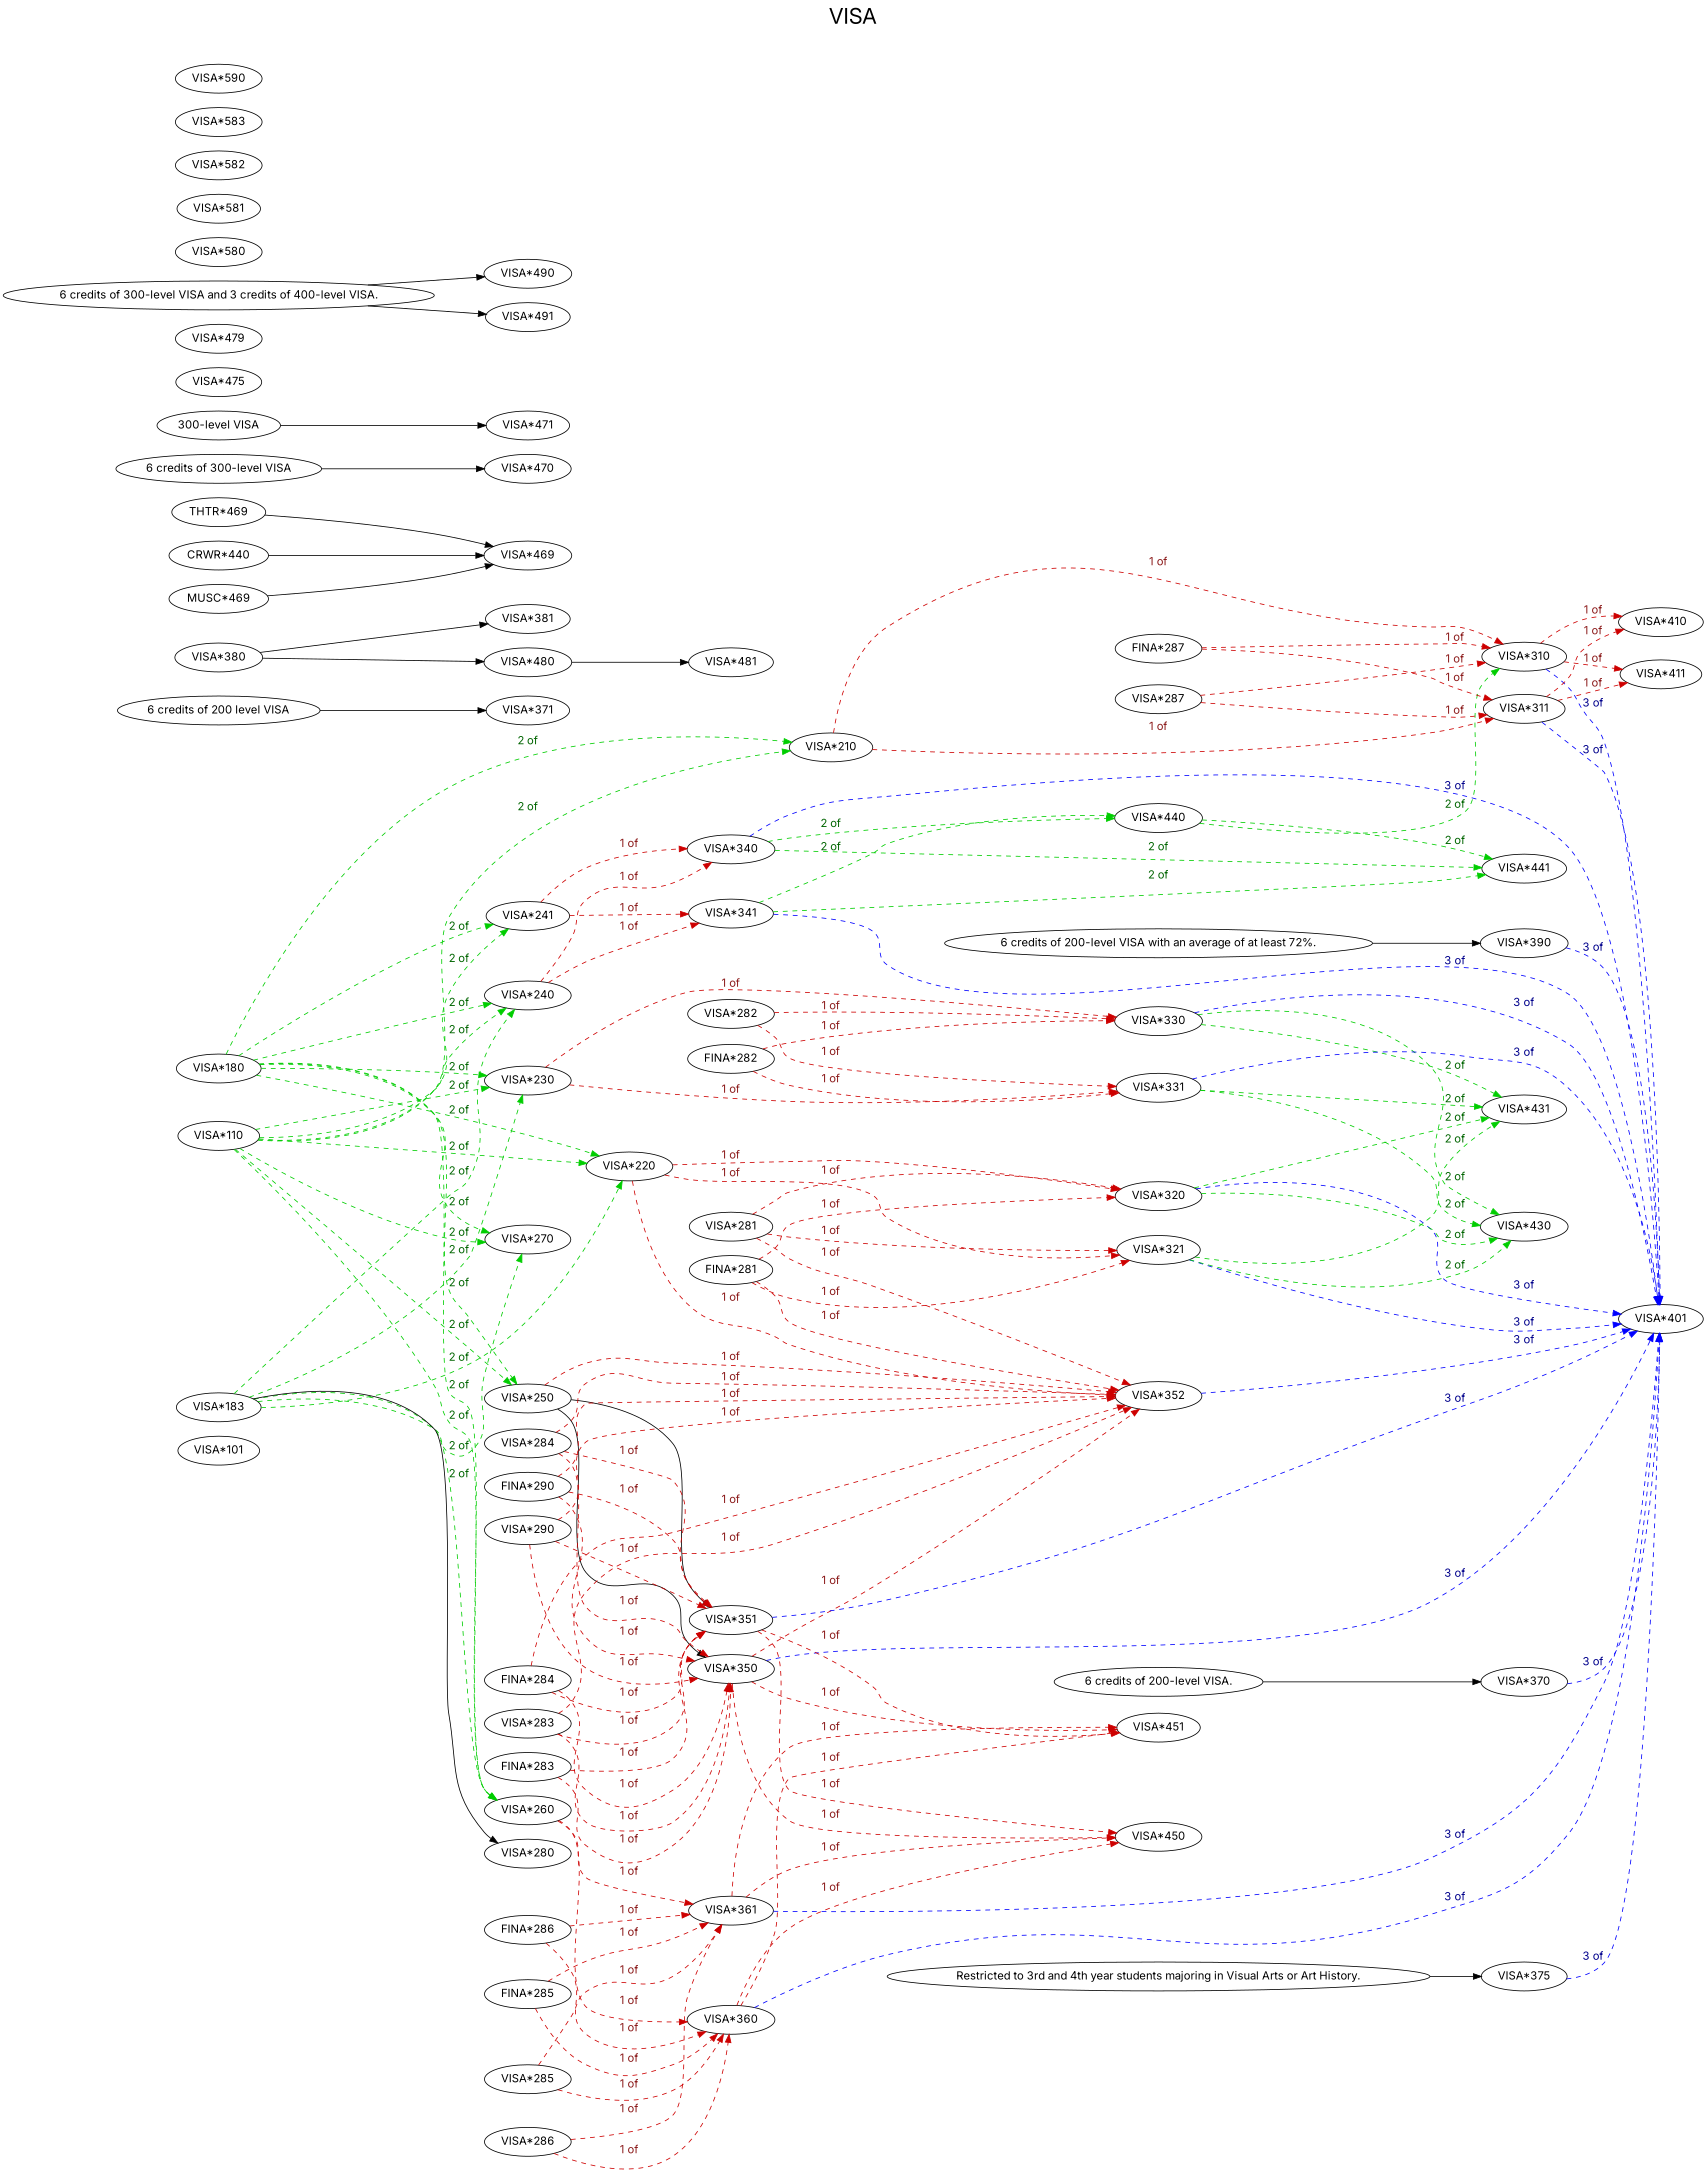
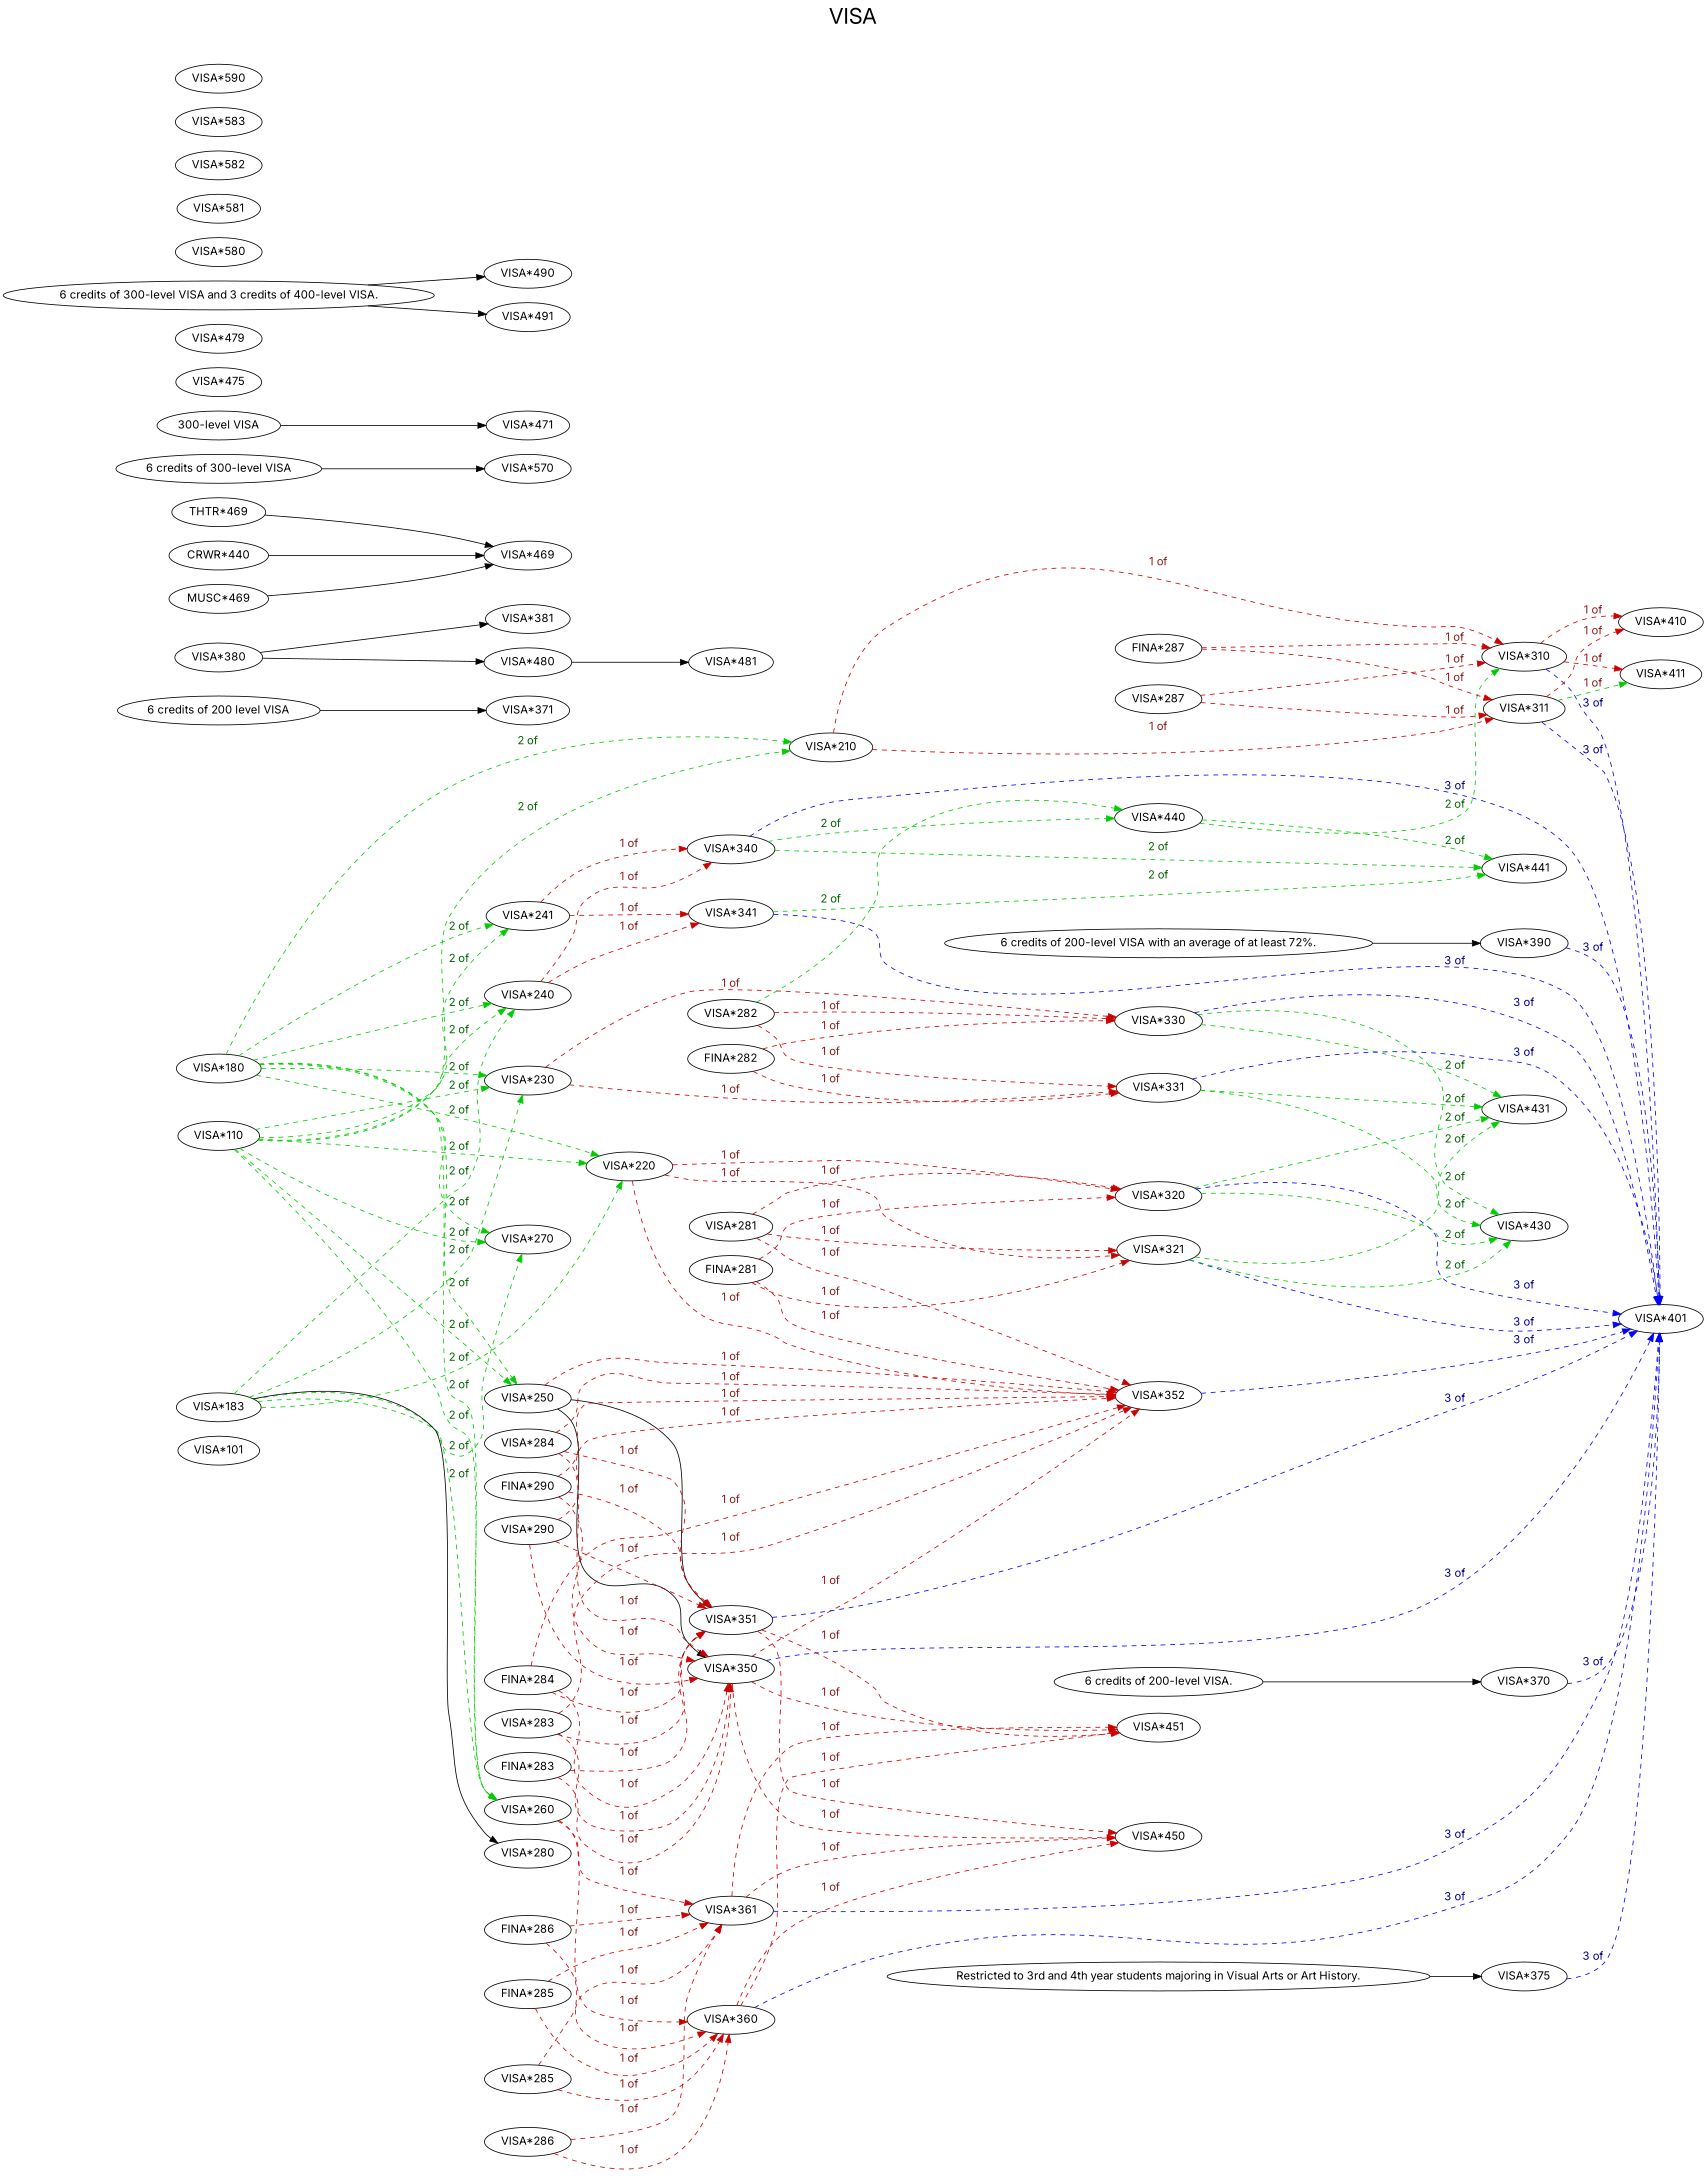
(528, 469) -> (528, 469)
(1589, 693) -> (1589, 693)
(926, 833) -> (895, 838)
